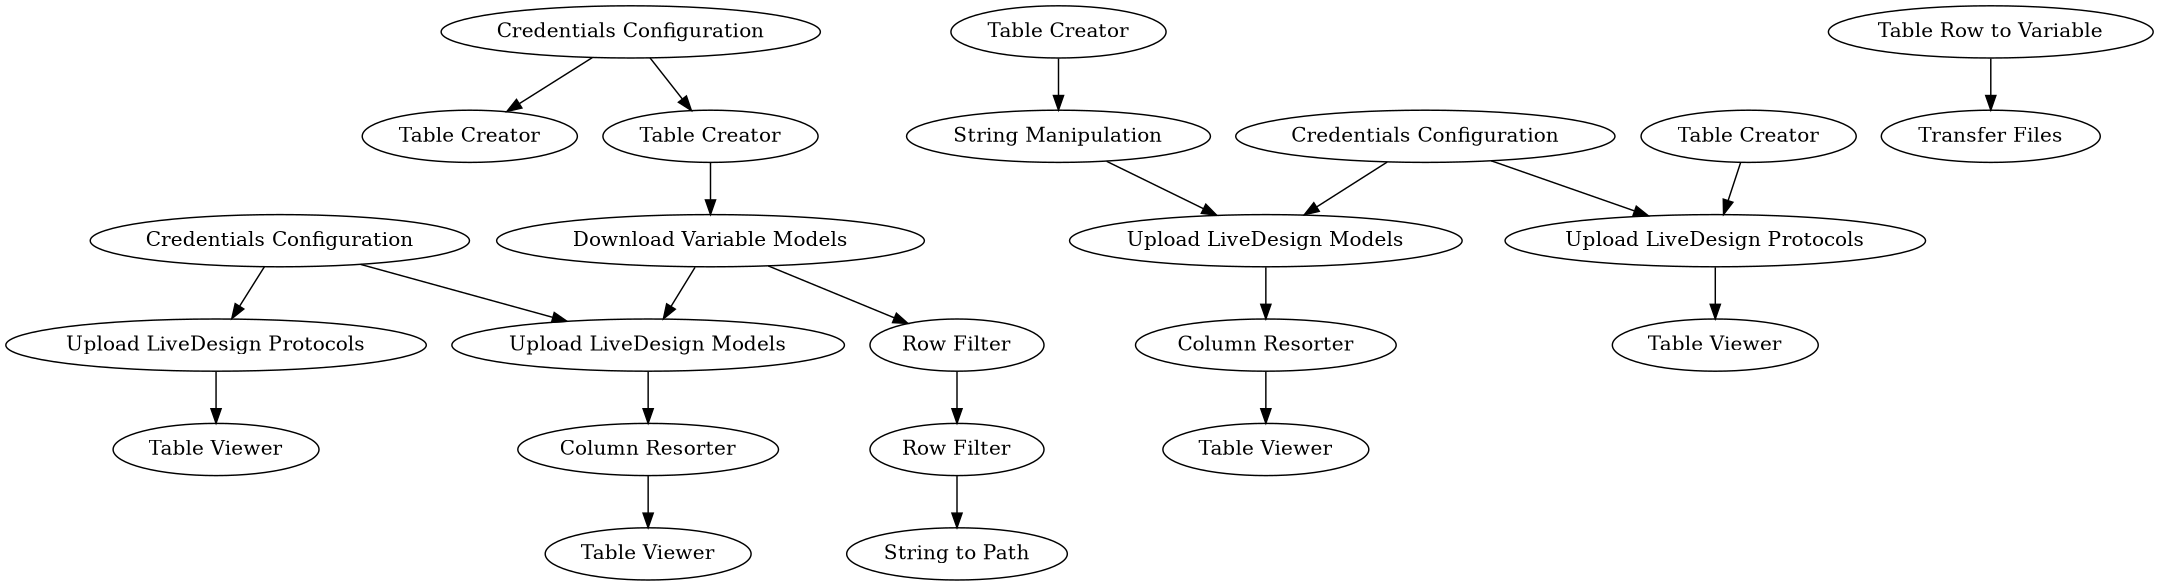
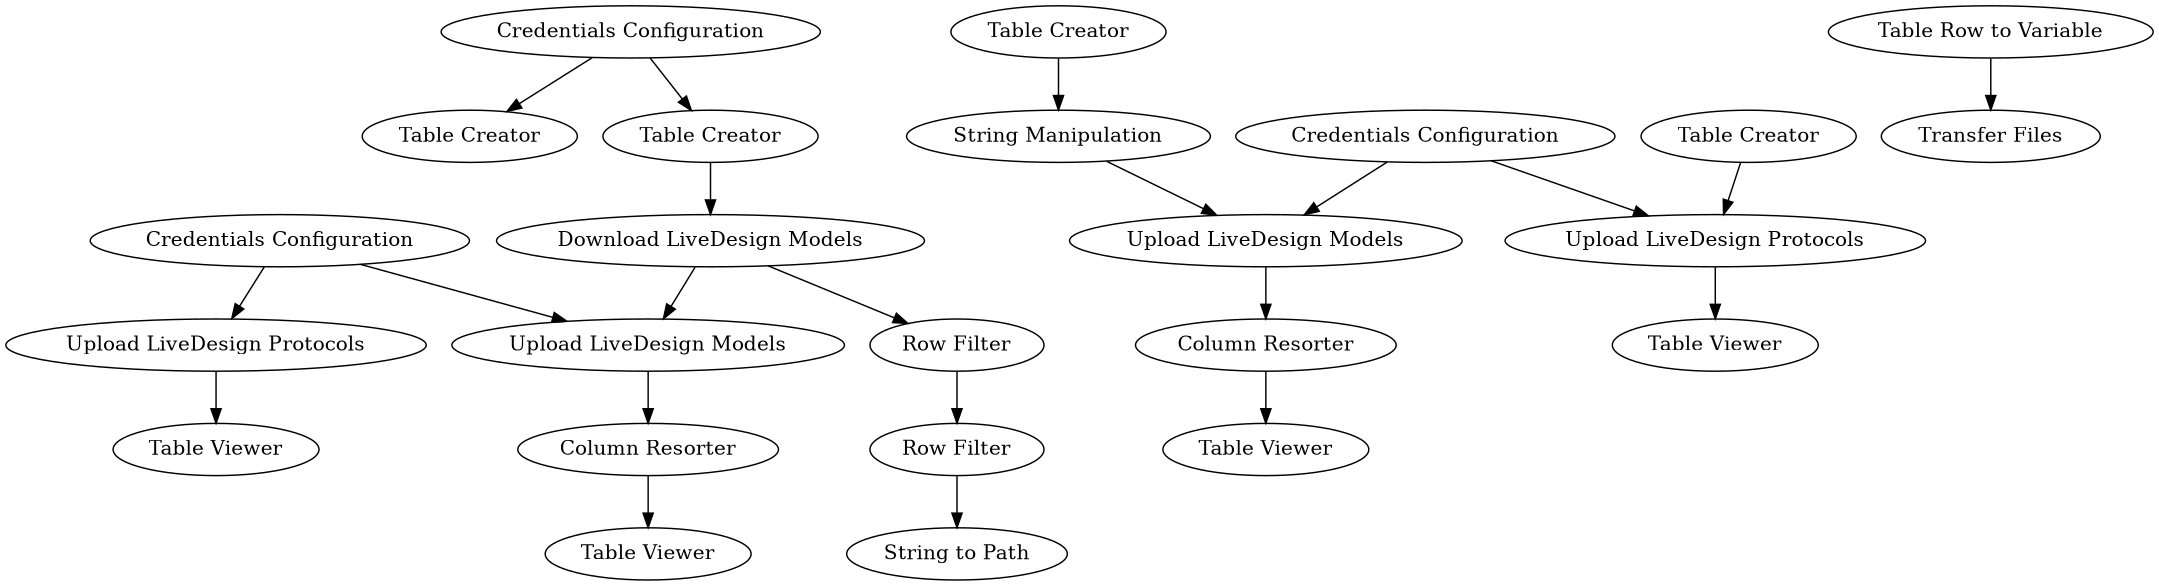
(711, 241) -> (711, 241)
